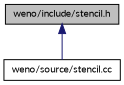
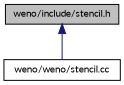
(62, 70) -> (62, 70)
